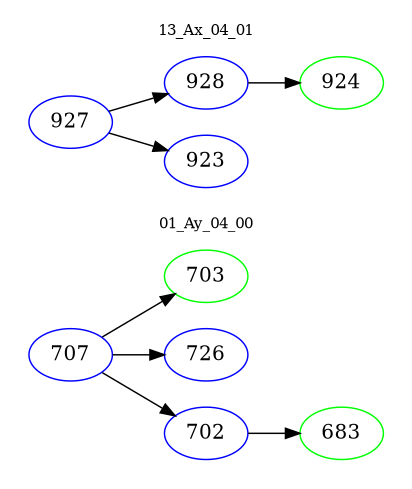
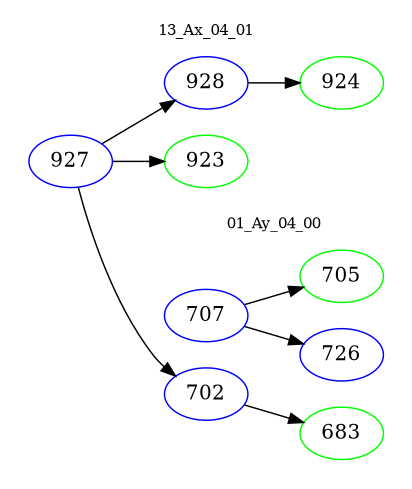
(206, 161) -> (206, 161)
(206, 276) -> (342, 276)
(132, 390) -> (111, 282)
